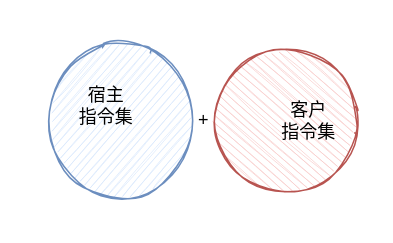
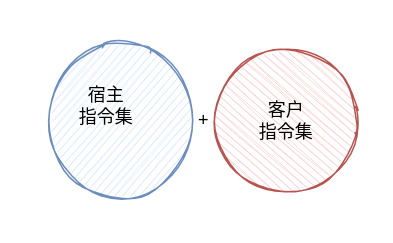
(308, 121) -> (286, 121)
